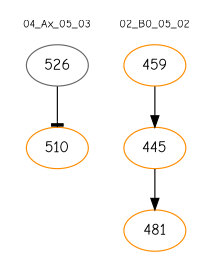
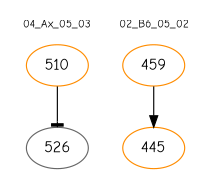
(155, 25) -> (154, 25)
(57, 104) -> (57, 104)
(155, 231) -> none
